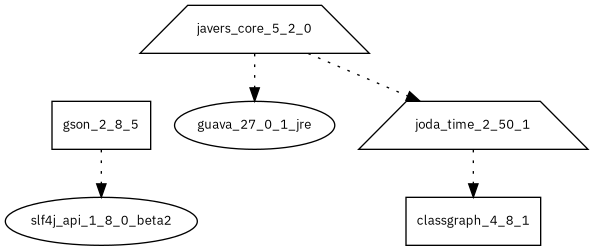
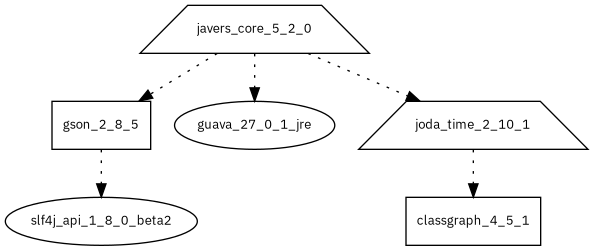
none -> (184, 74)
(473, 125) -> (473, 125)
(473, 221) -> (473, 221)
